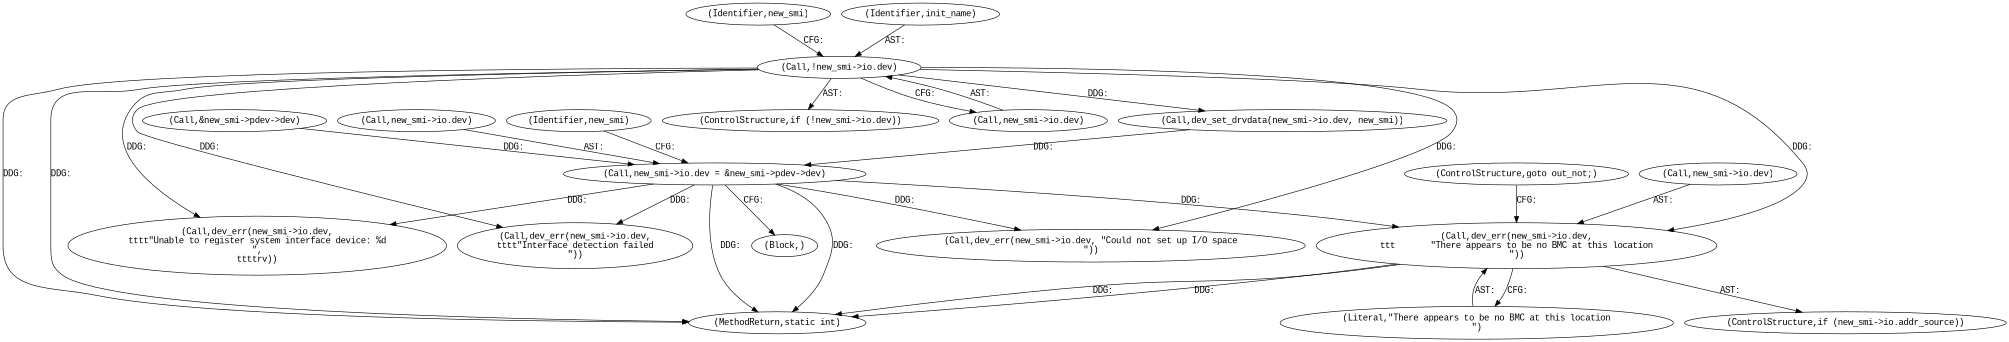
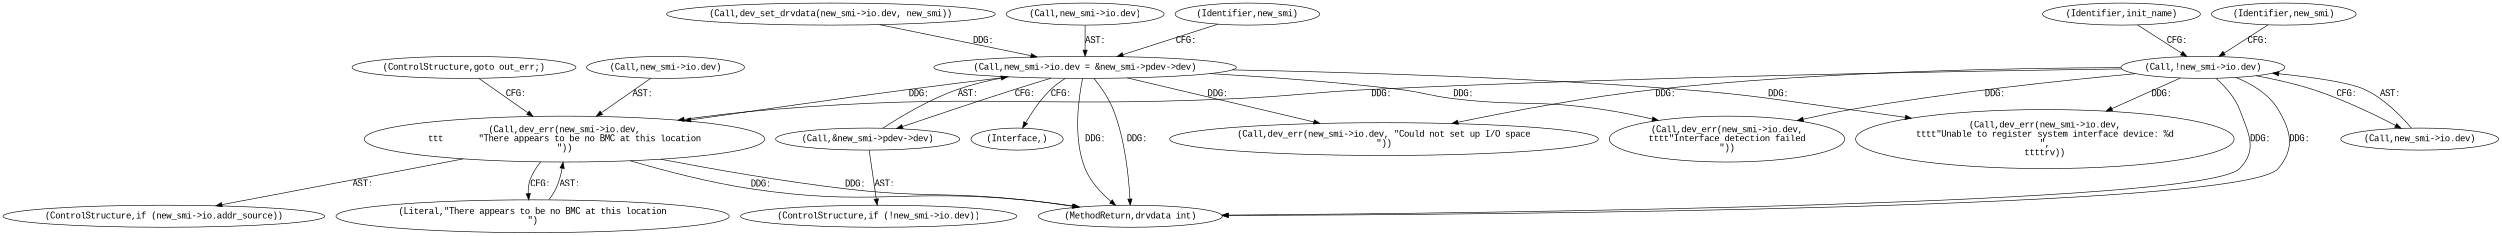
(898, 41) -> (2180, 41)
(822, 92) -> (873, 175)
(1049, 93) -> none
none -> (965, 105)
(516, 147) -> (971, 94)
(1517, 174) -> (464, 67)
(785, 246) -> (1017, 139)
(777, 323) -> (1130, 216)
